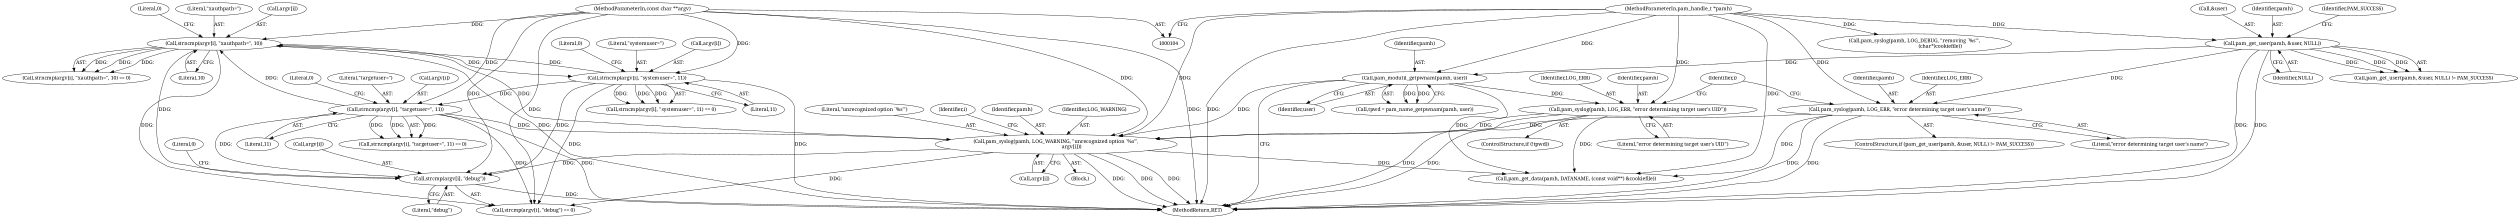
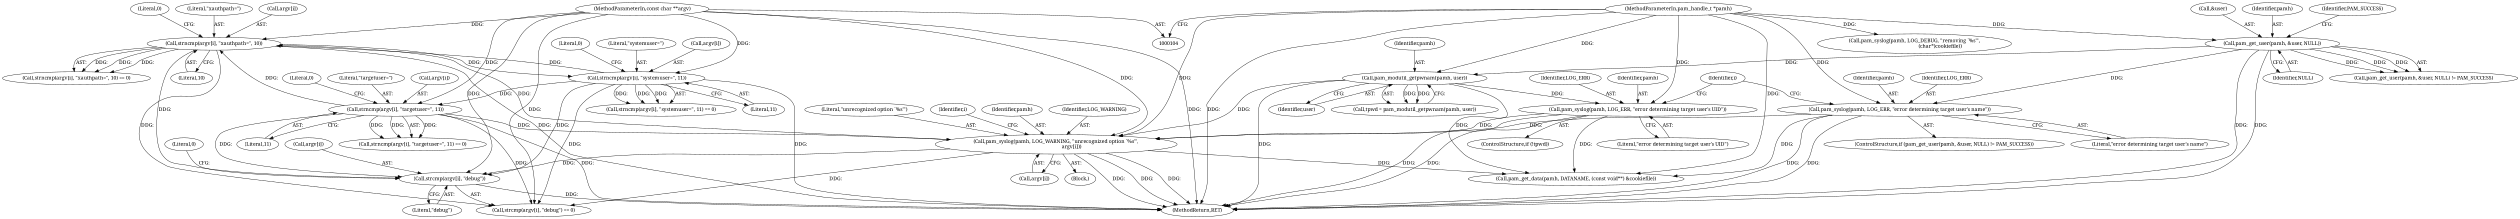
(1415, 110) -> (1415, 110)
(1266, 144) -> (1266, 144)
